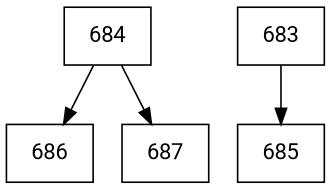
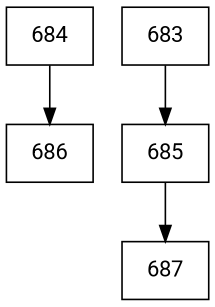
(133, 87) -> (165, 204)
